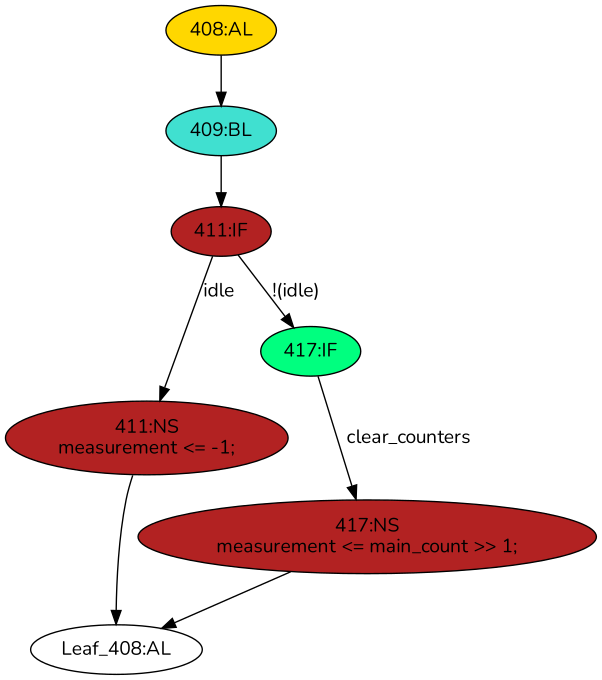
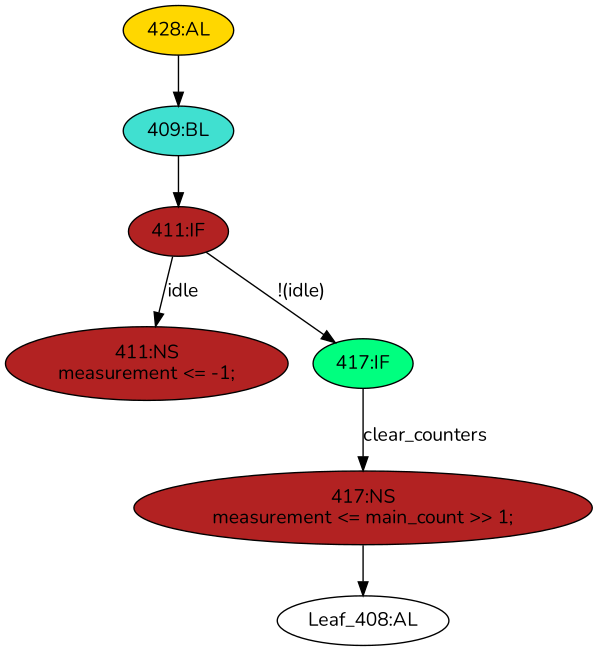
(221, 30) -> (178, 30)
(120, 542) -> none
